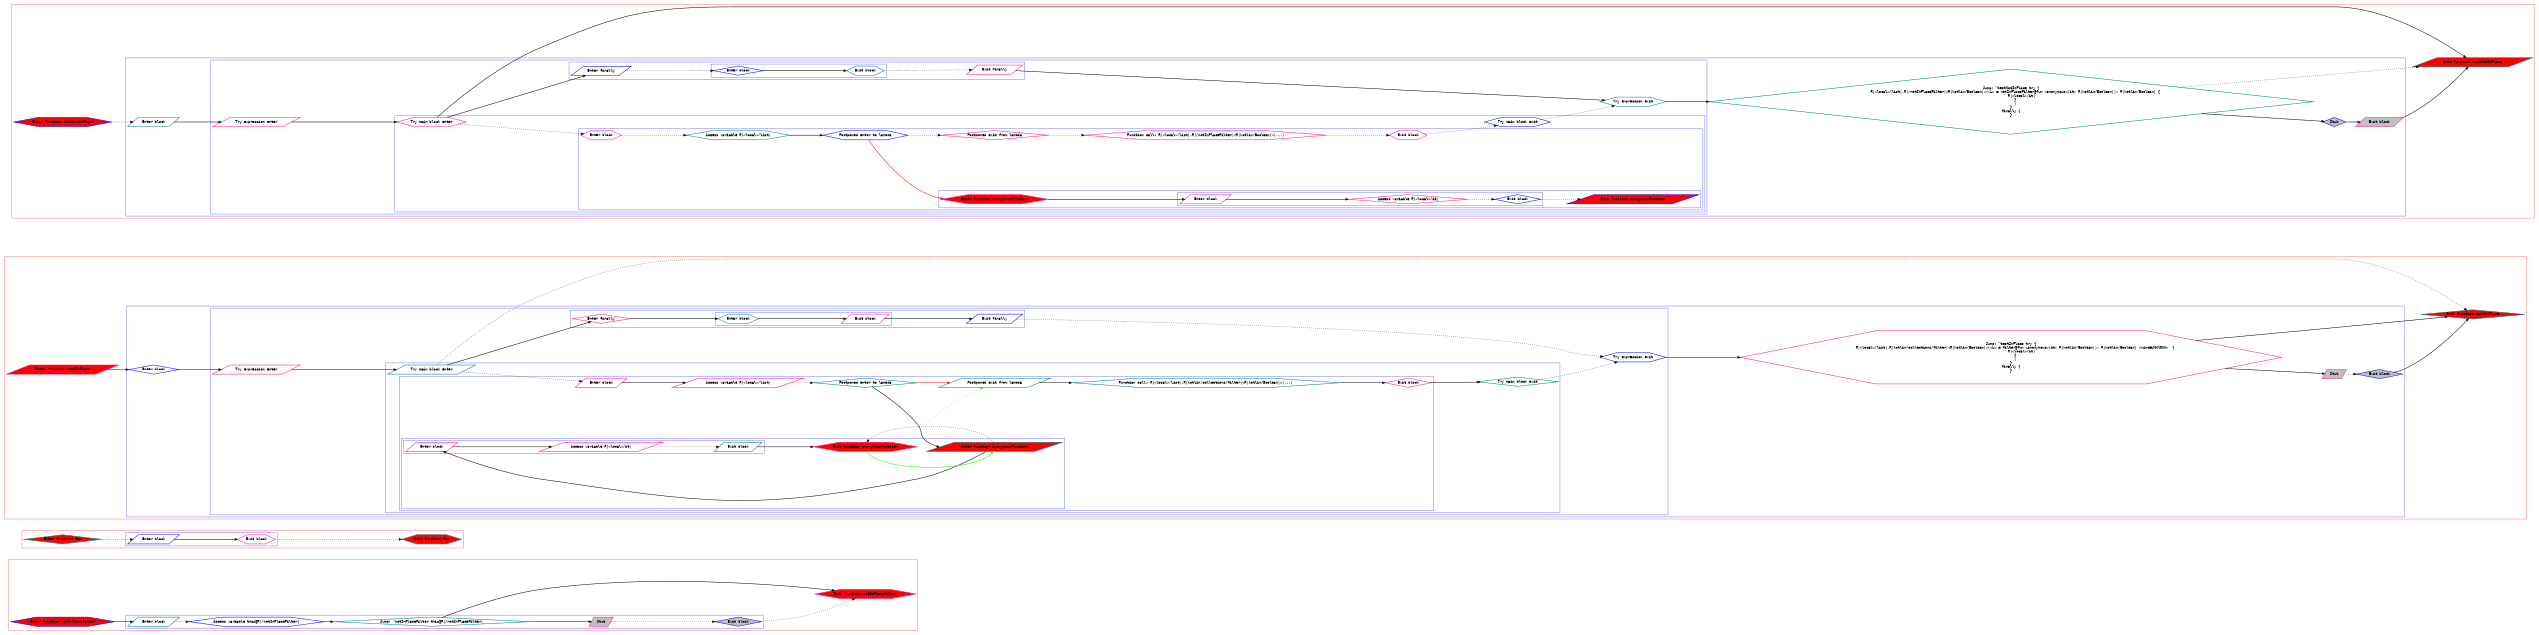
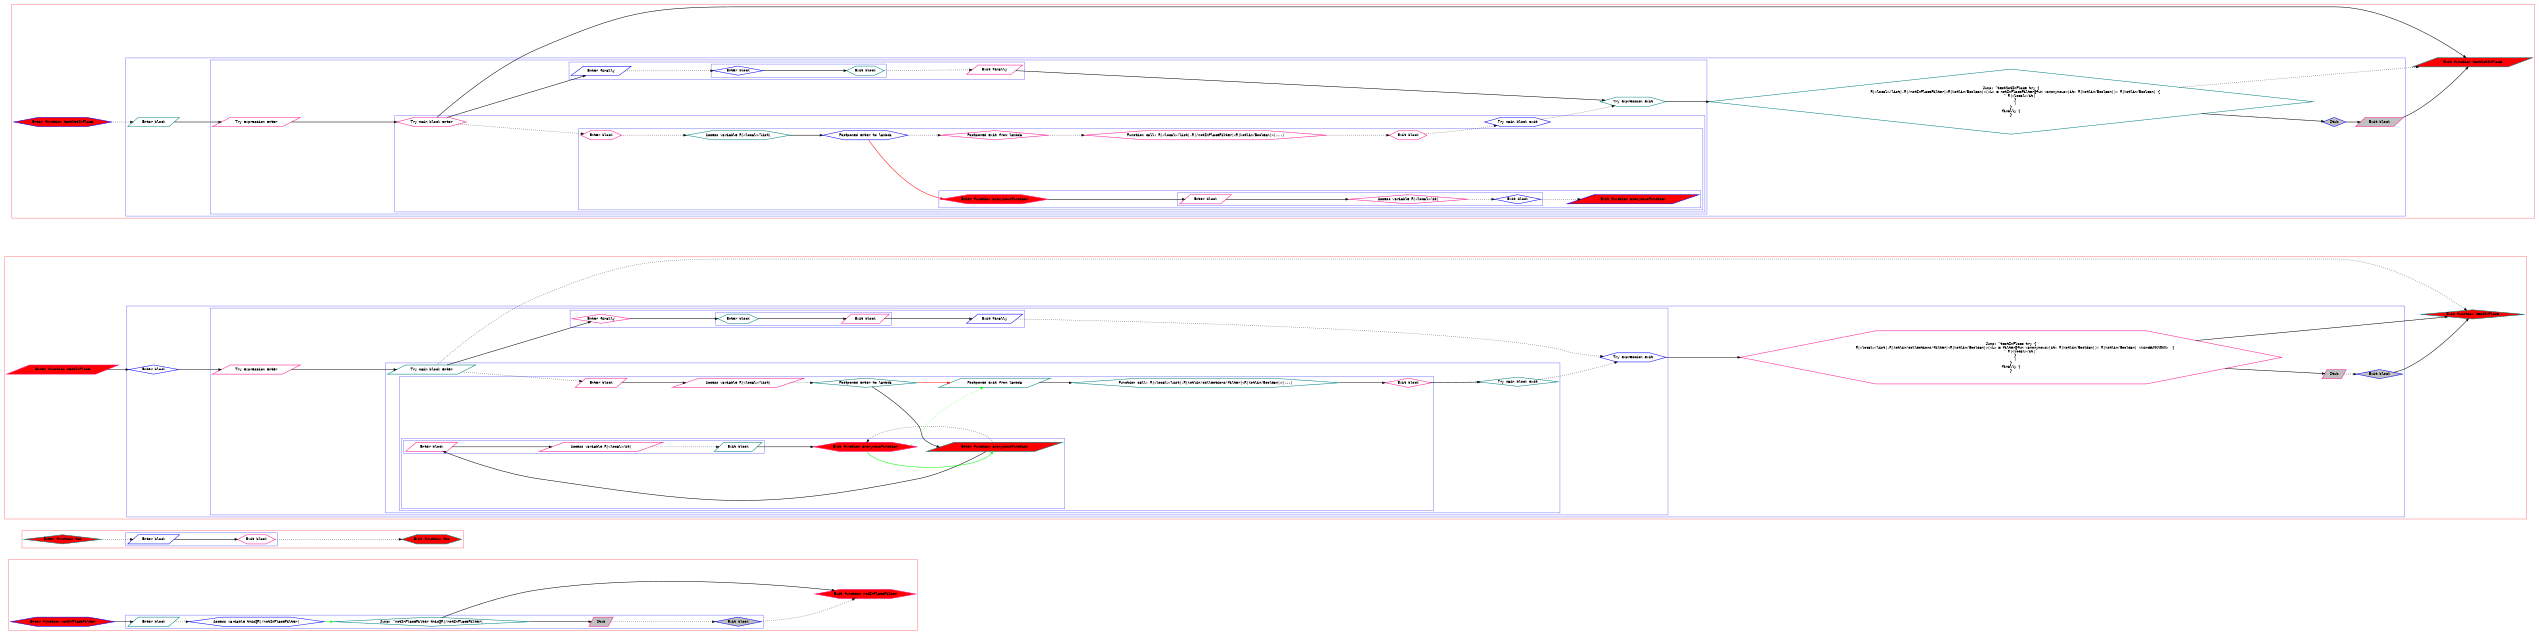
(327, 622) -> (327, 622)
